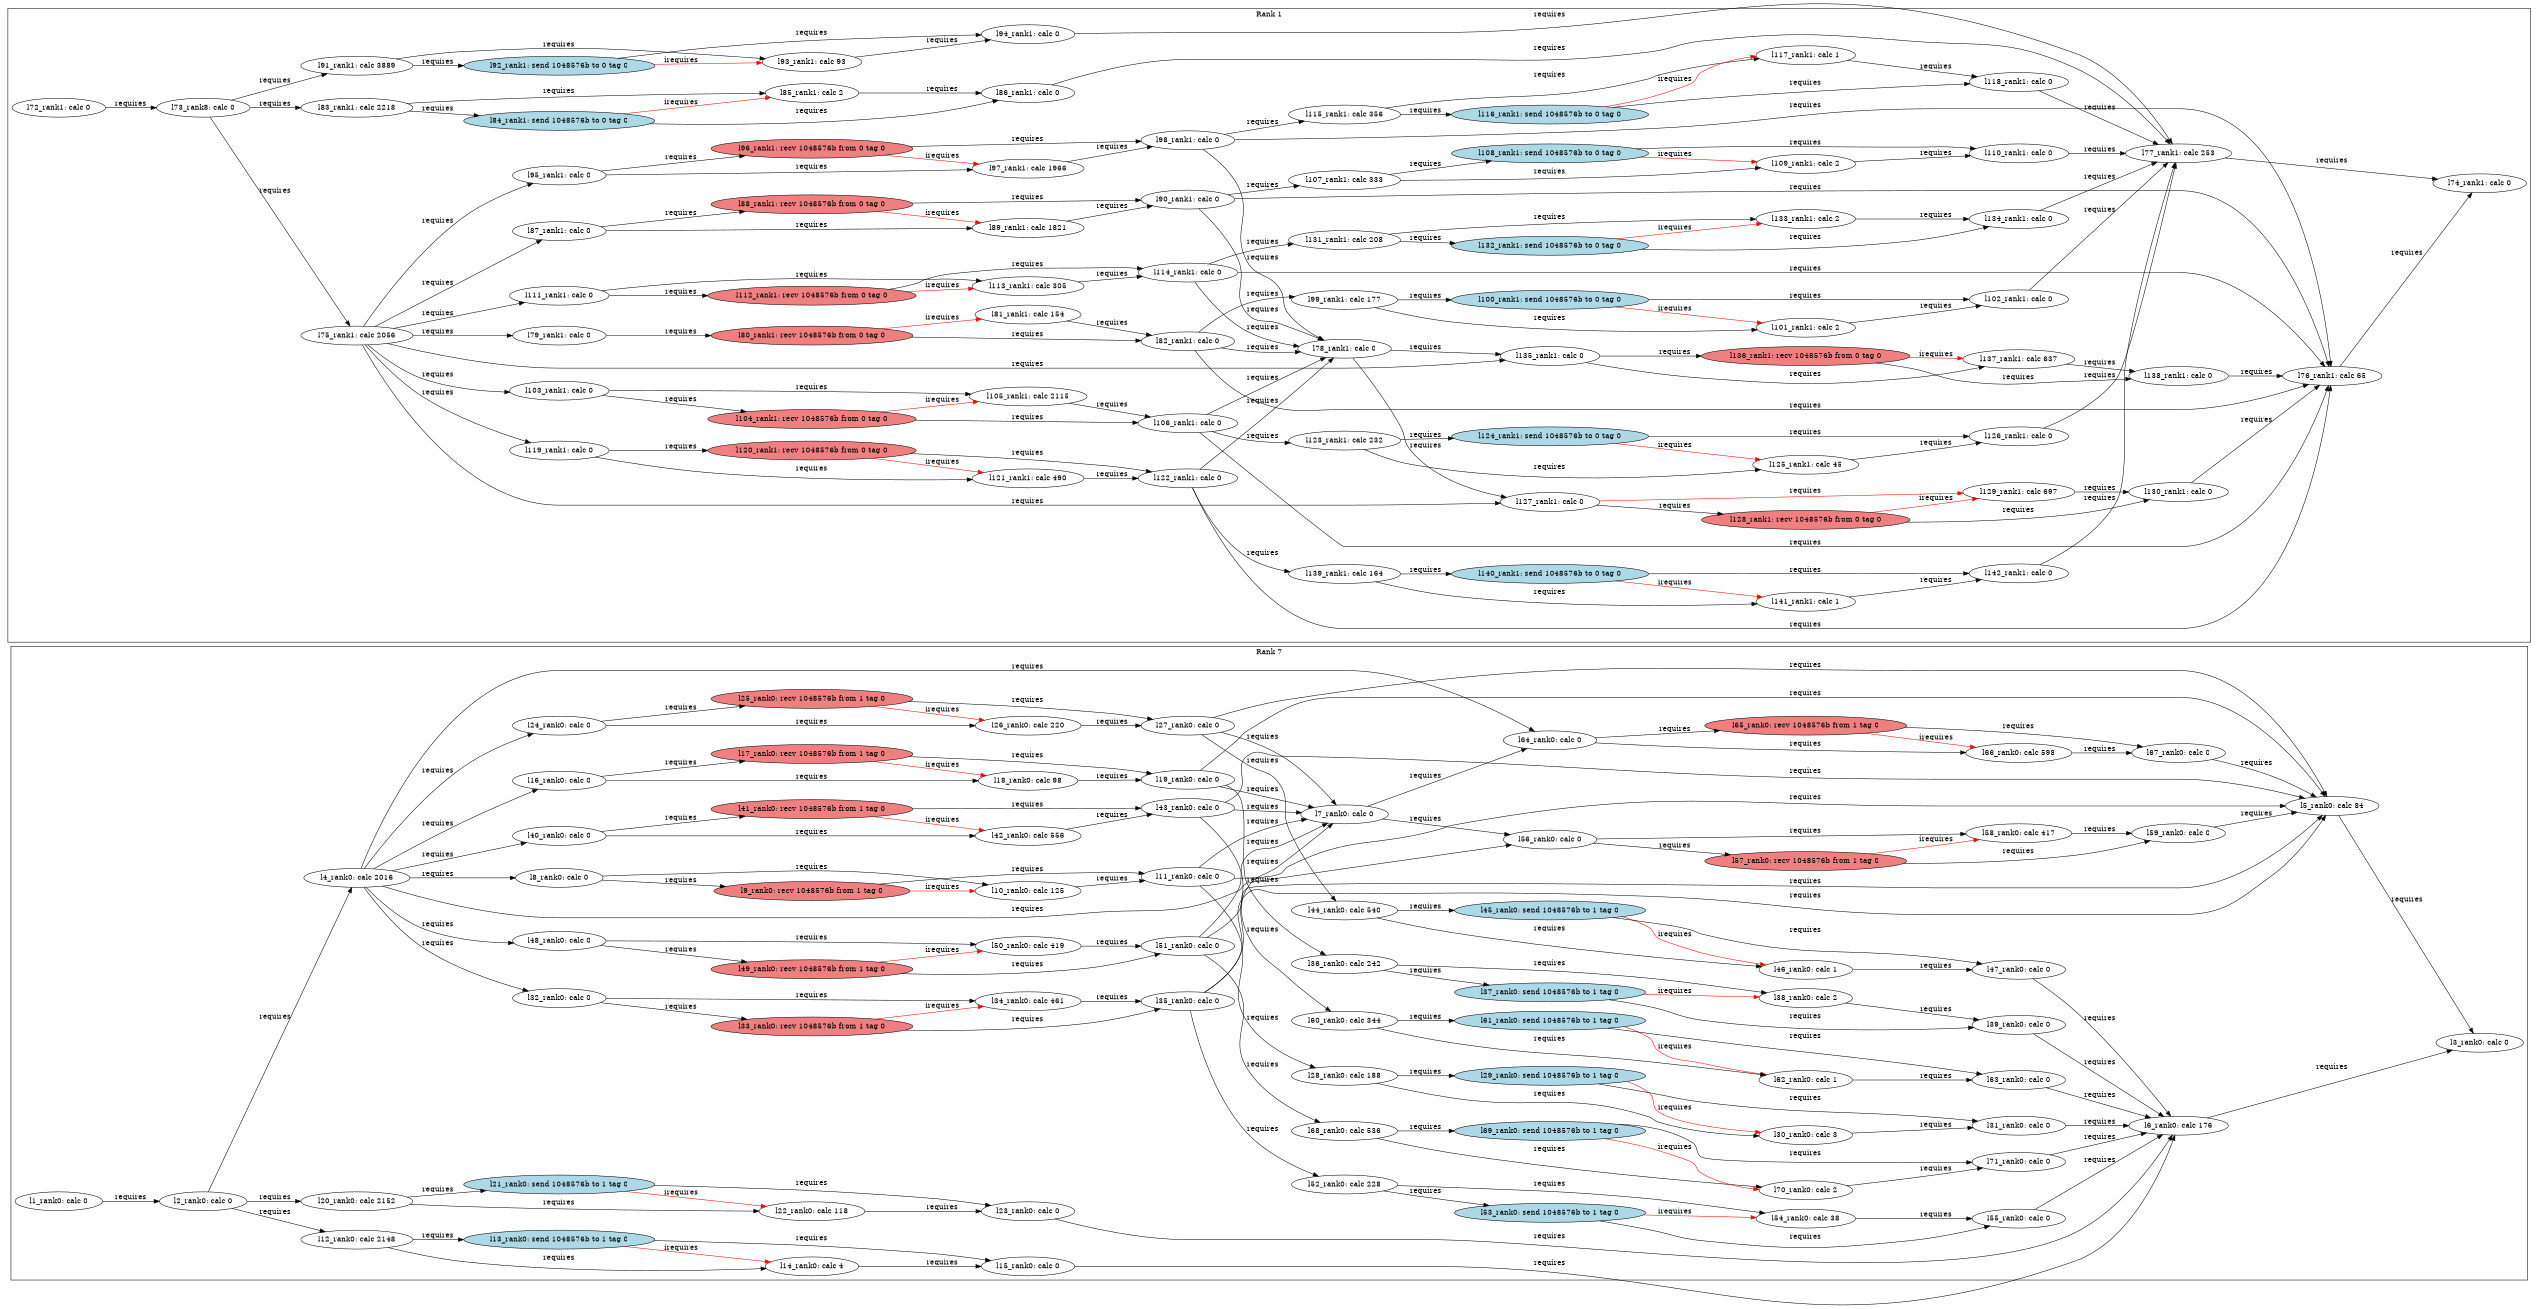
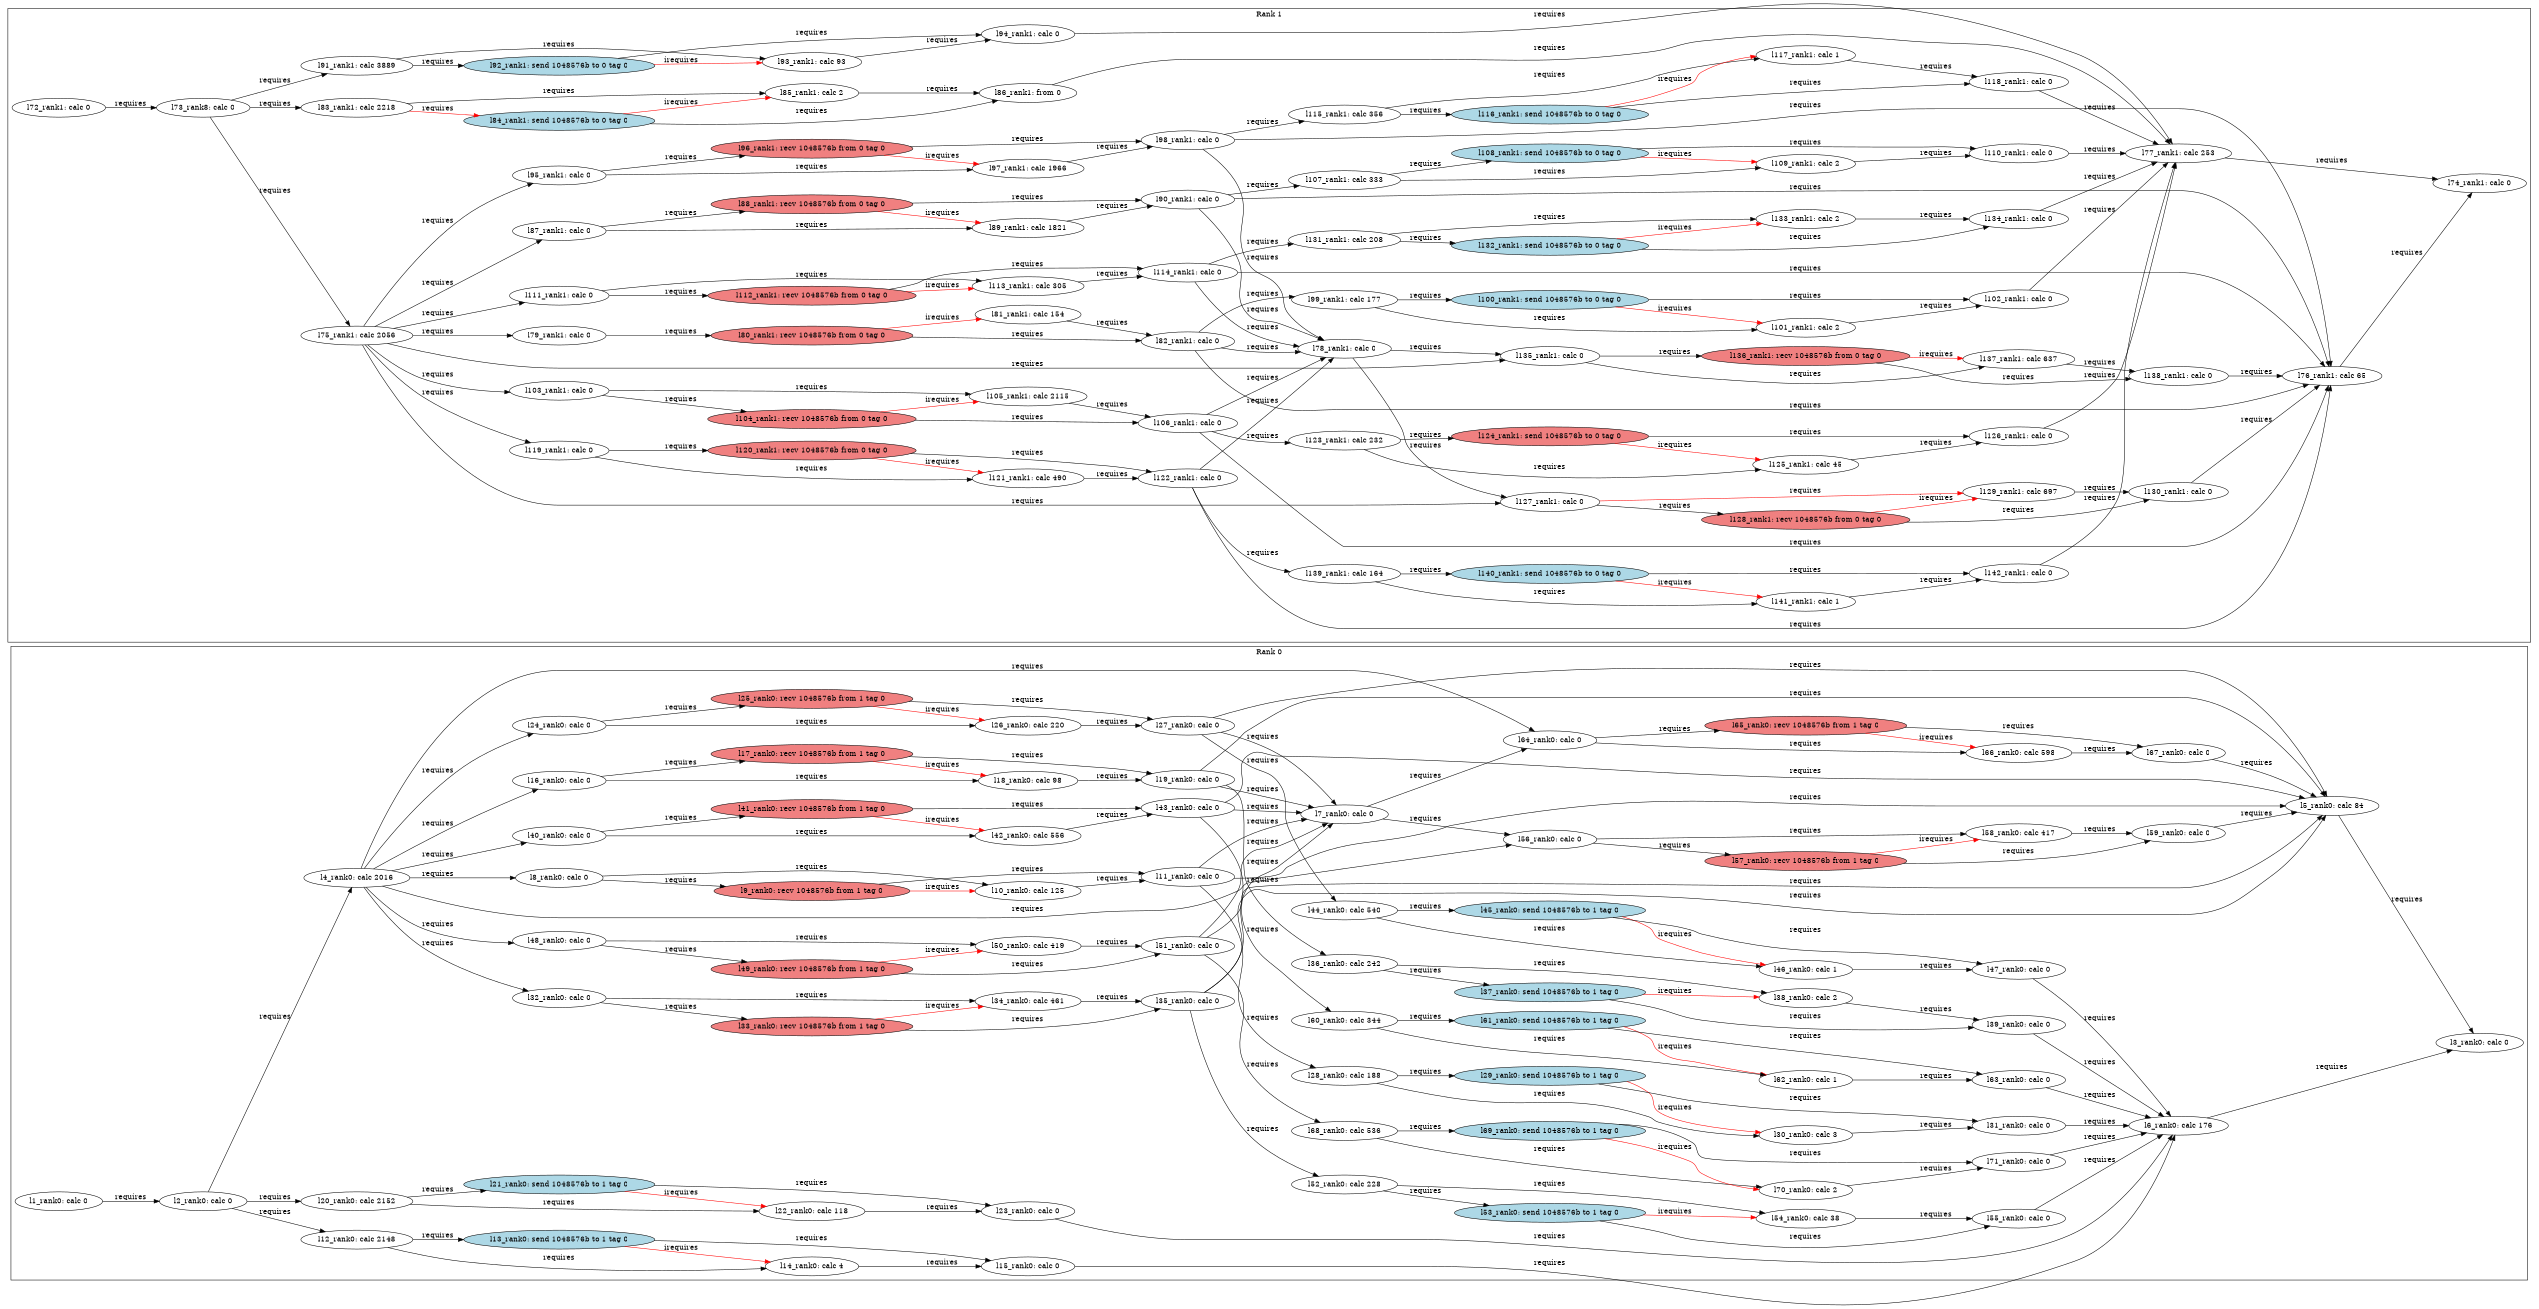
(1028, 93) -> (1028, 93)
(442, 113) -> (442, 113)
(1550, 436) -> (1550, 436)
(1269, 652) -> (1269, 652)
